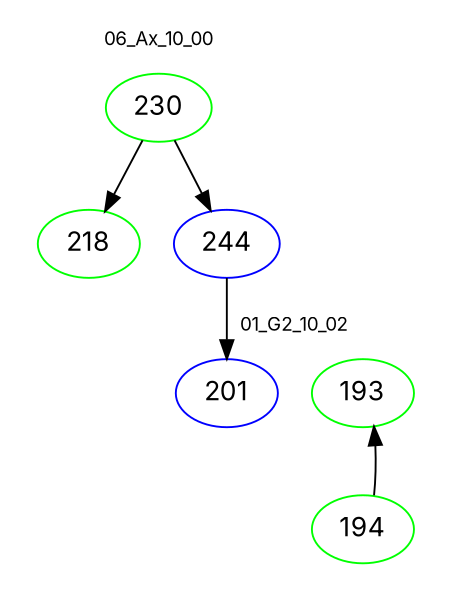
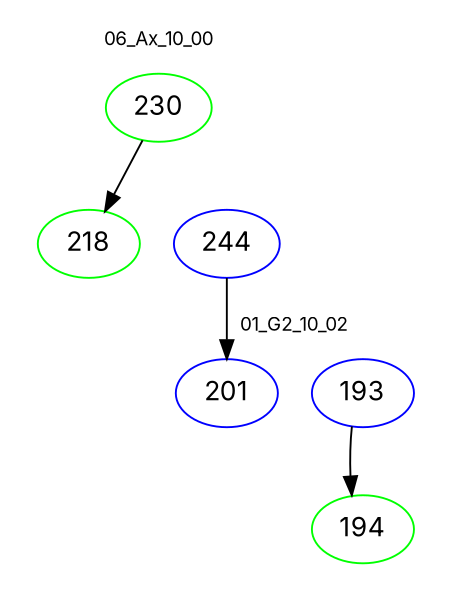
(188, 167) -> none
(363, 393) -> (363, 393)
(376, 471) -> (350, 451)
